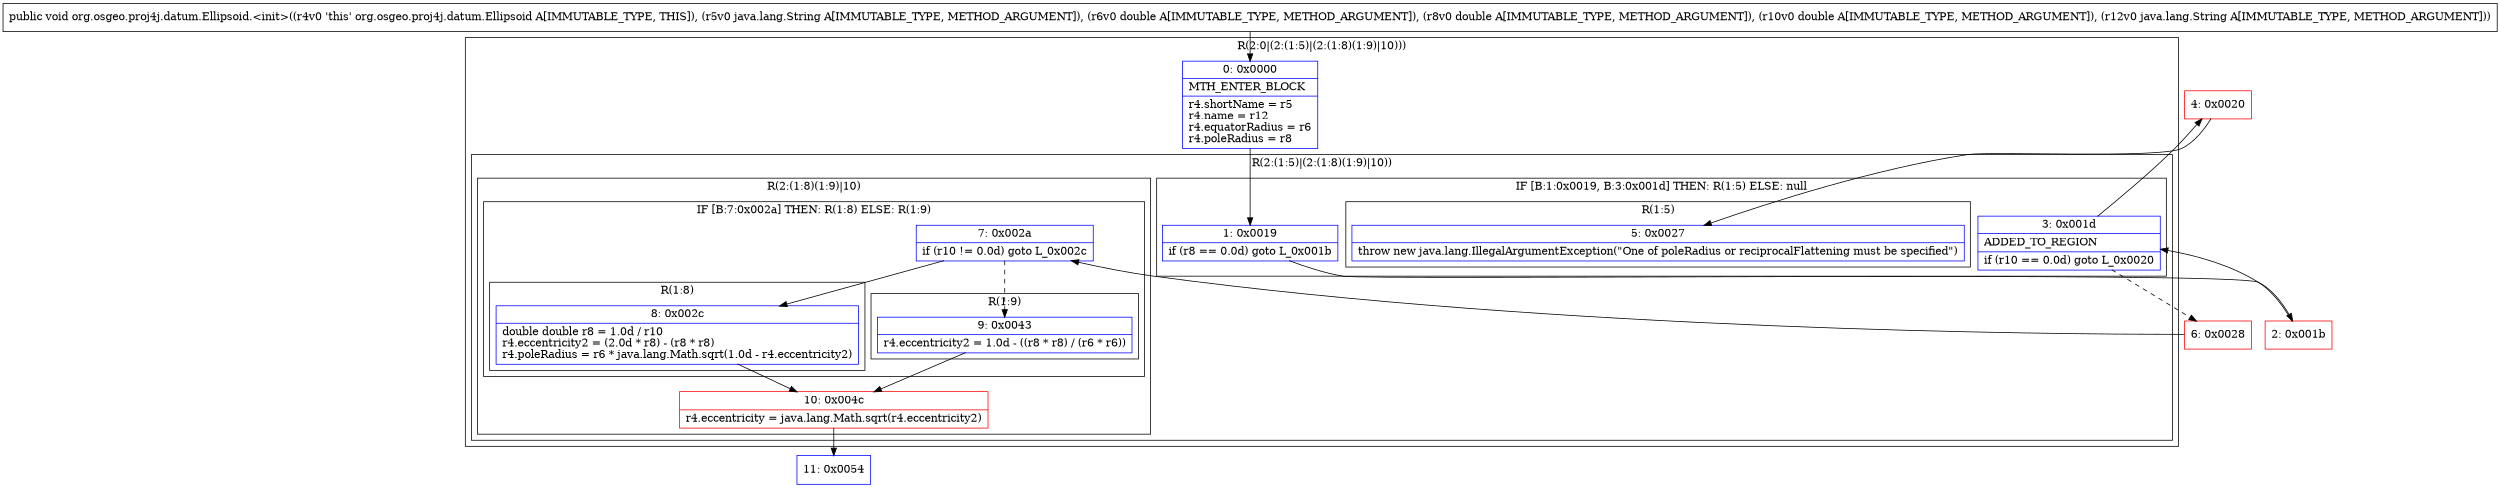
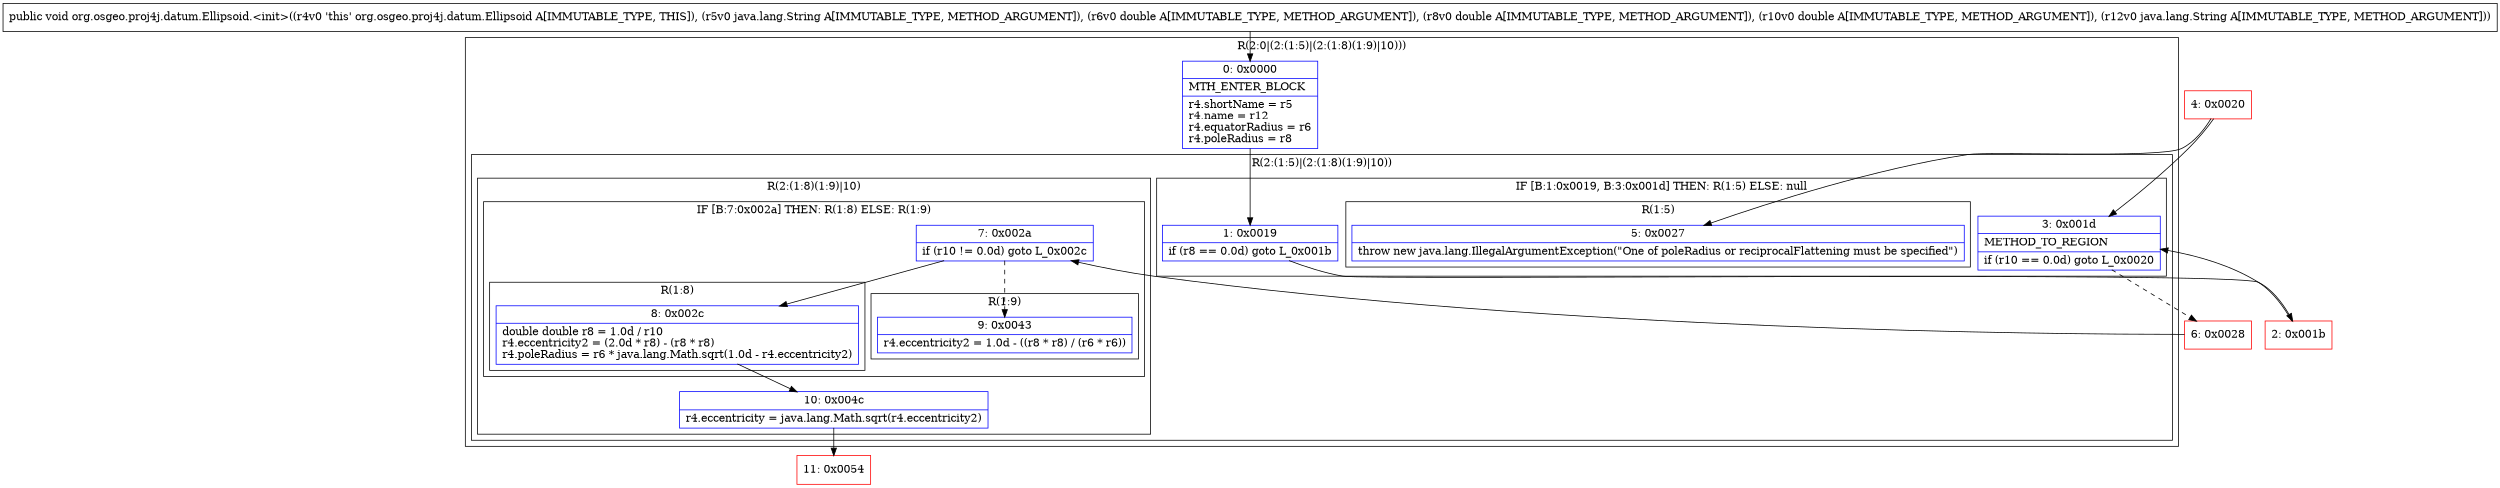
(2149, 172) -> (2167, 168)
(2041, 242) -> (2046, 242)
(923, 371) -> none
(834, 410) -> (834, 410)
(834, 470) -> (834, 470)
